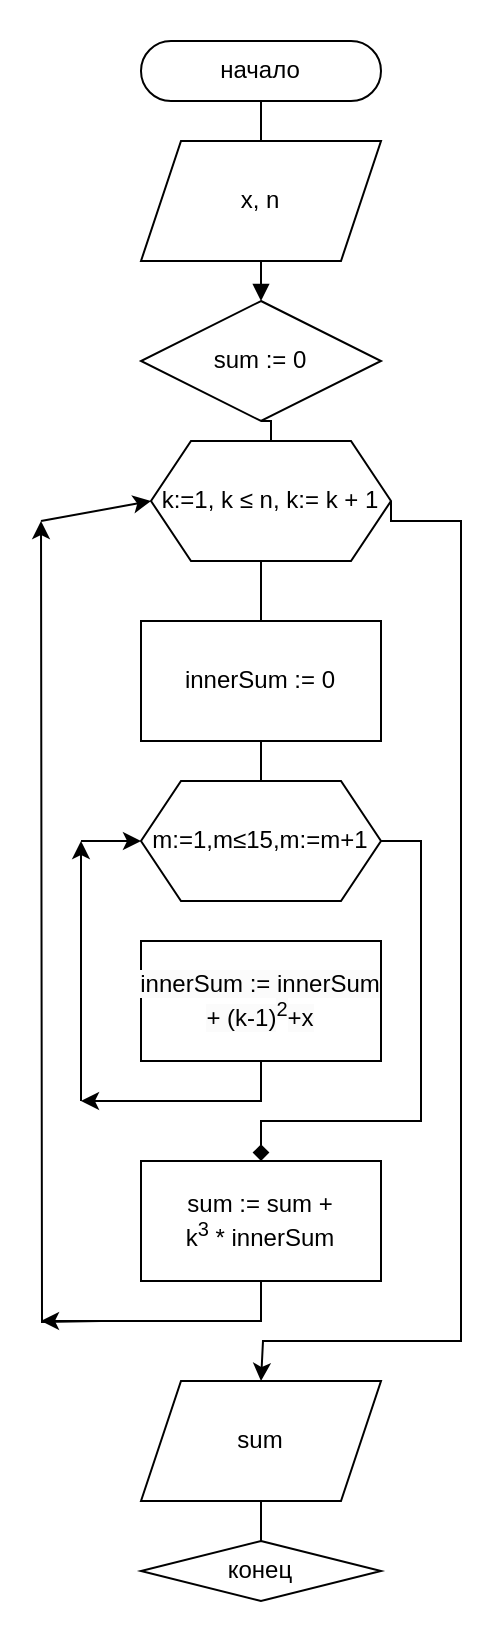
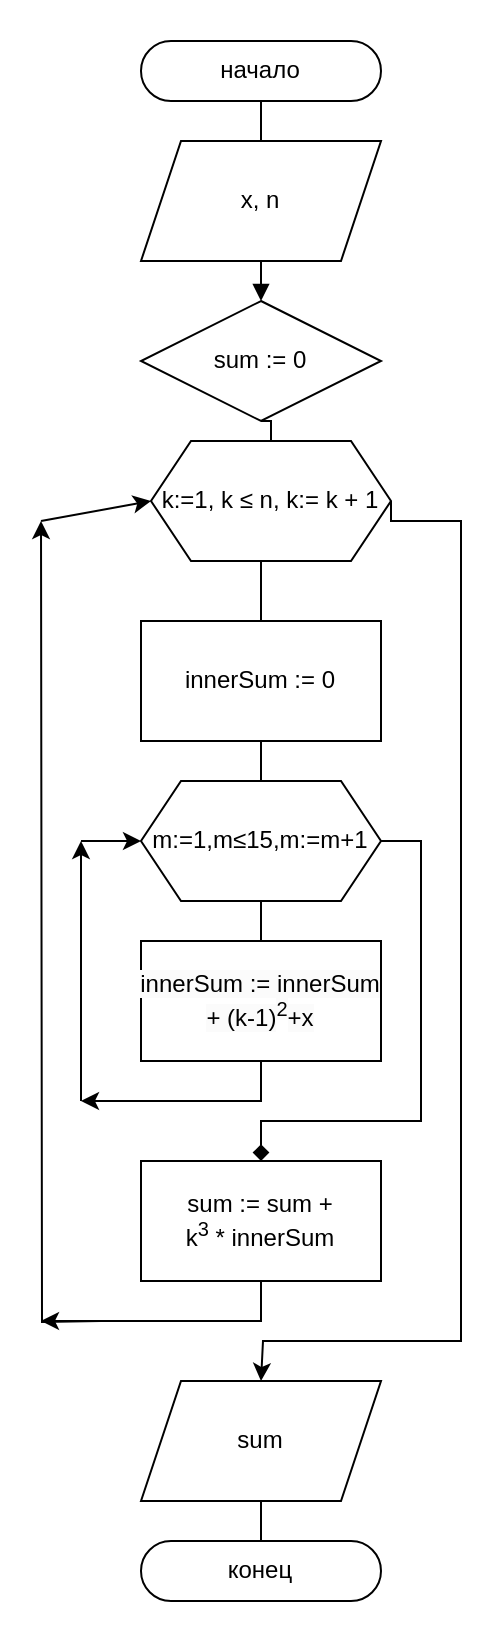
none -> (261, 921)
(261, 1571) -> (261, 1571)
